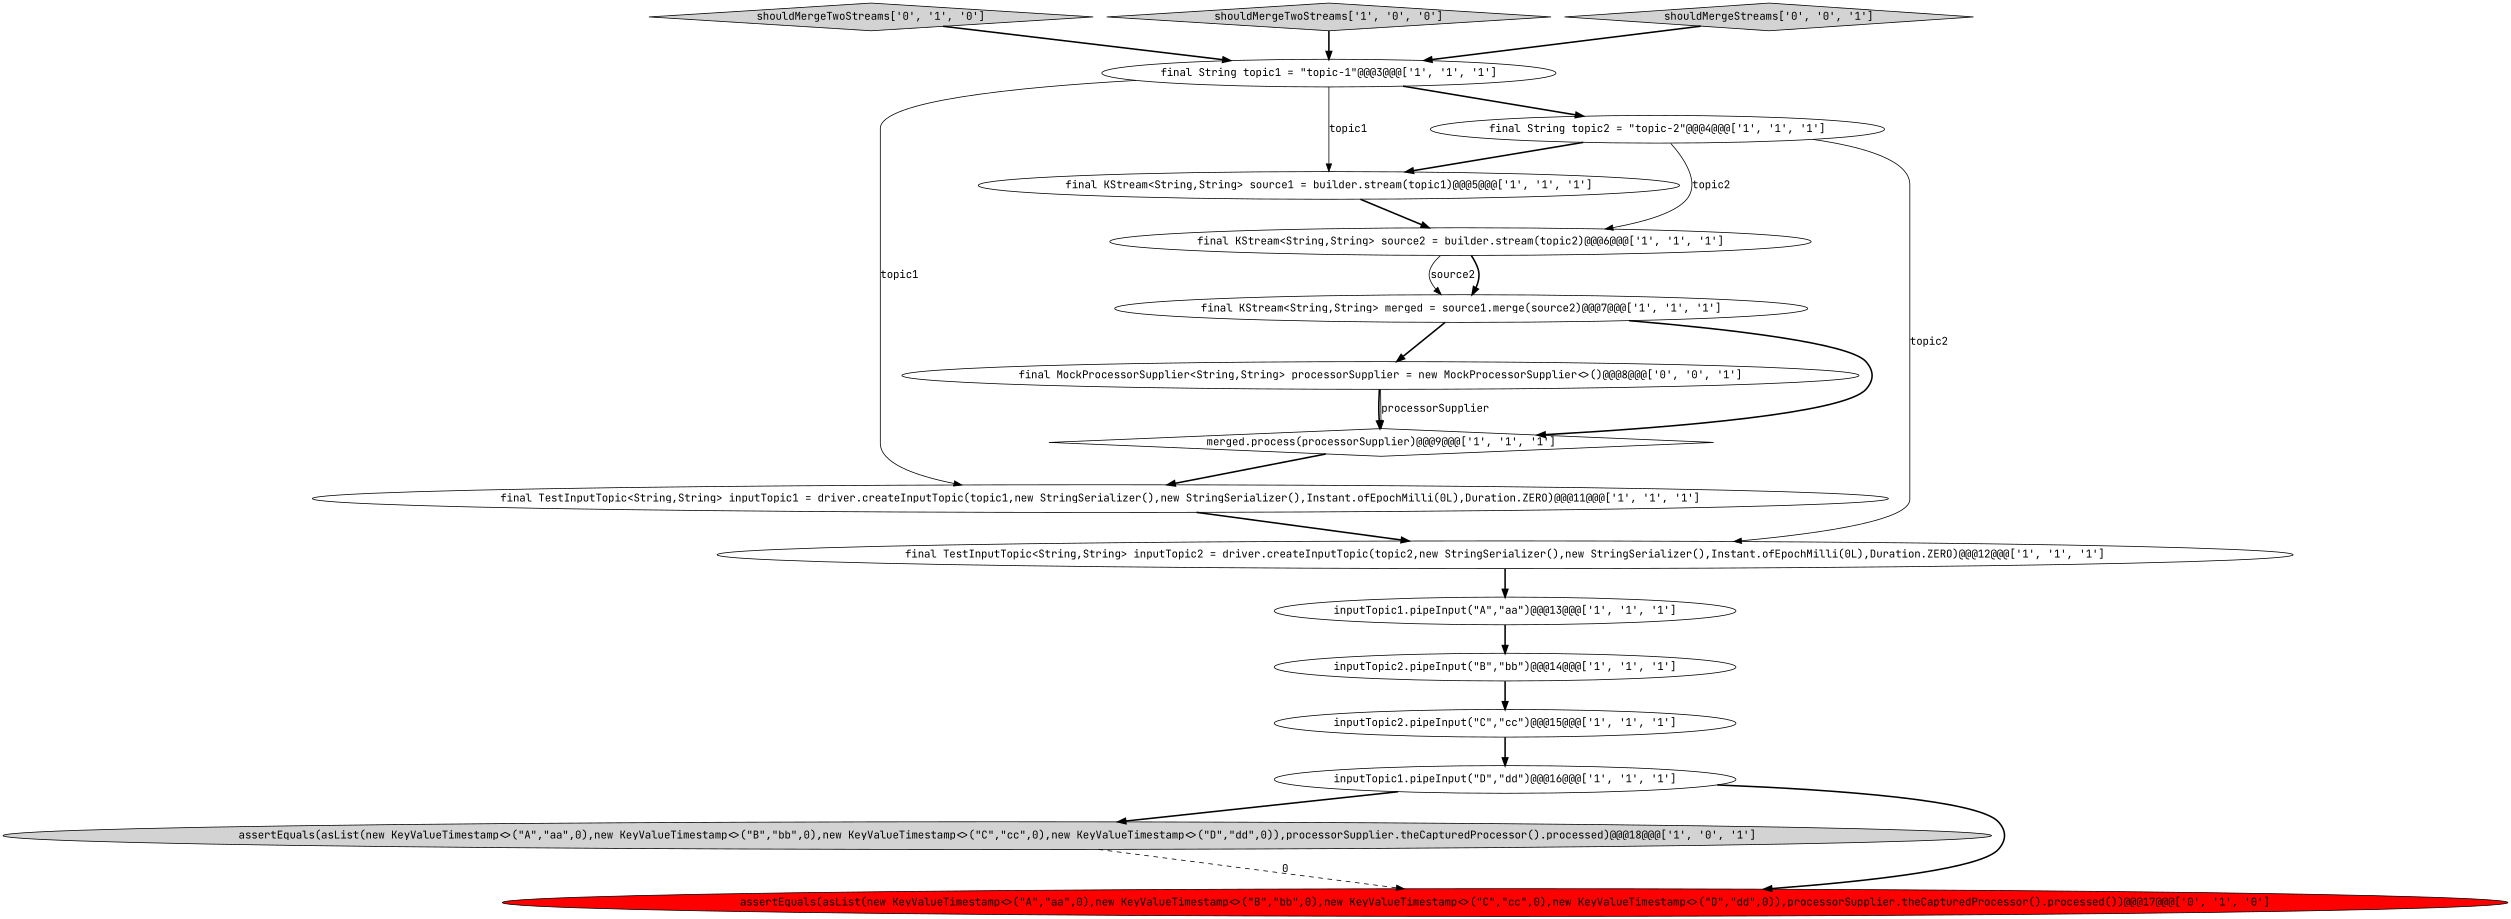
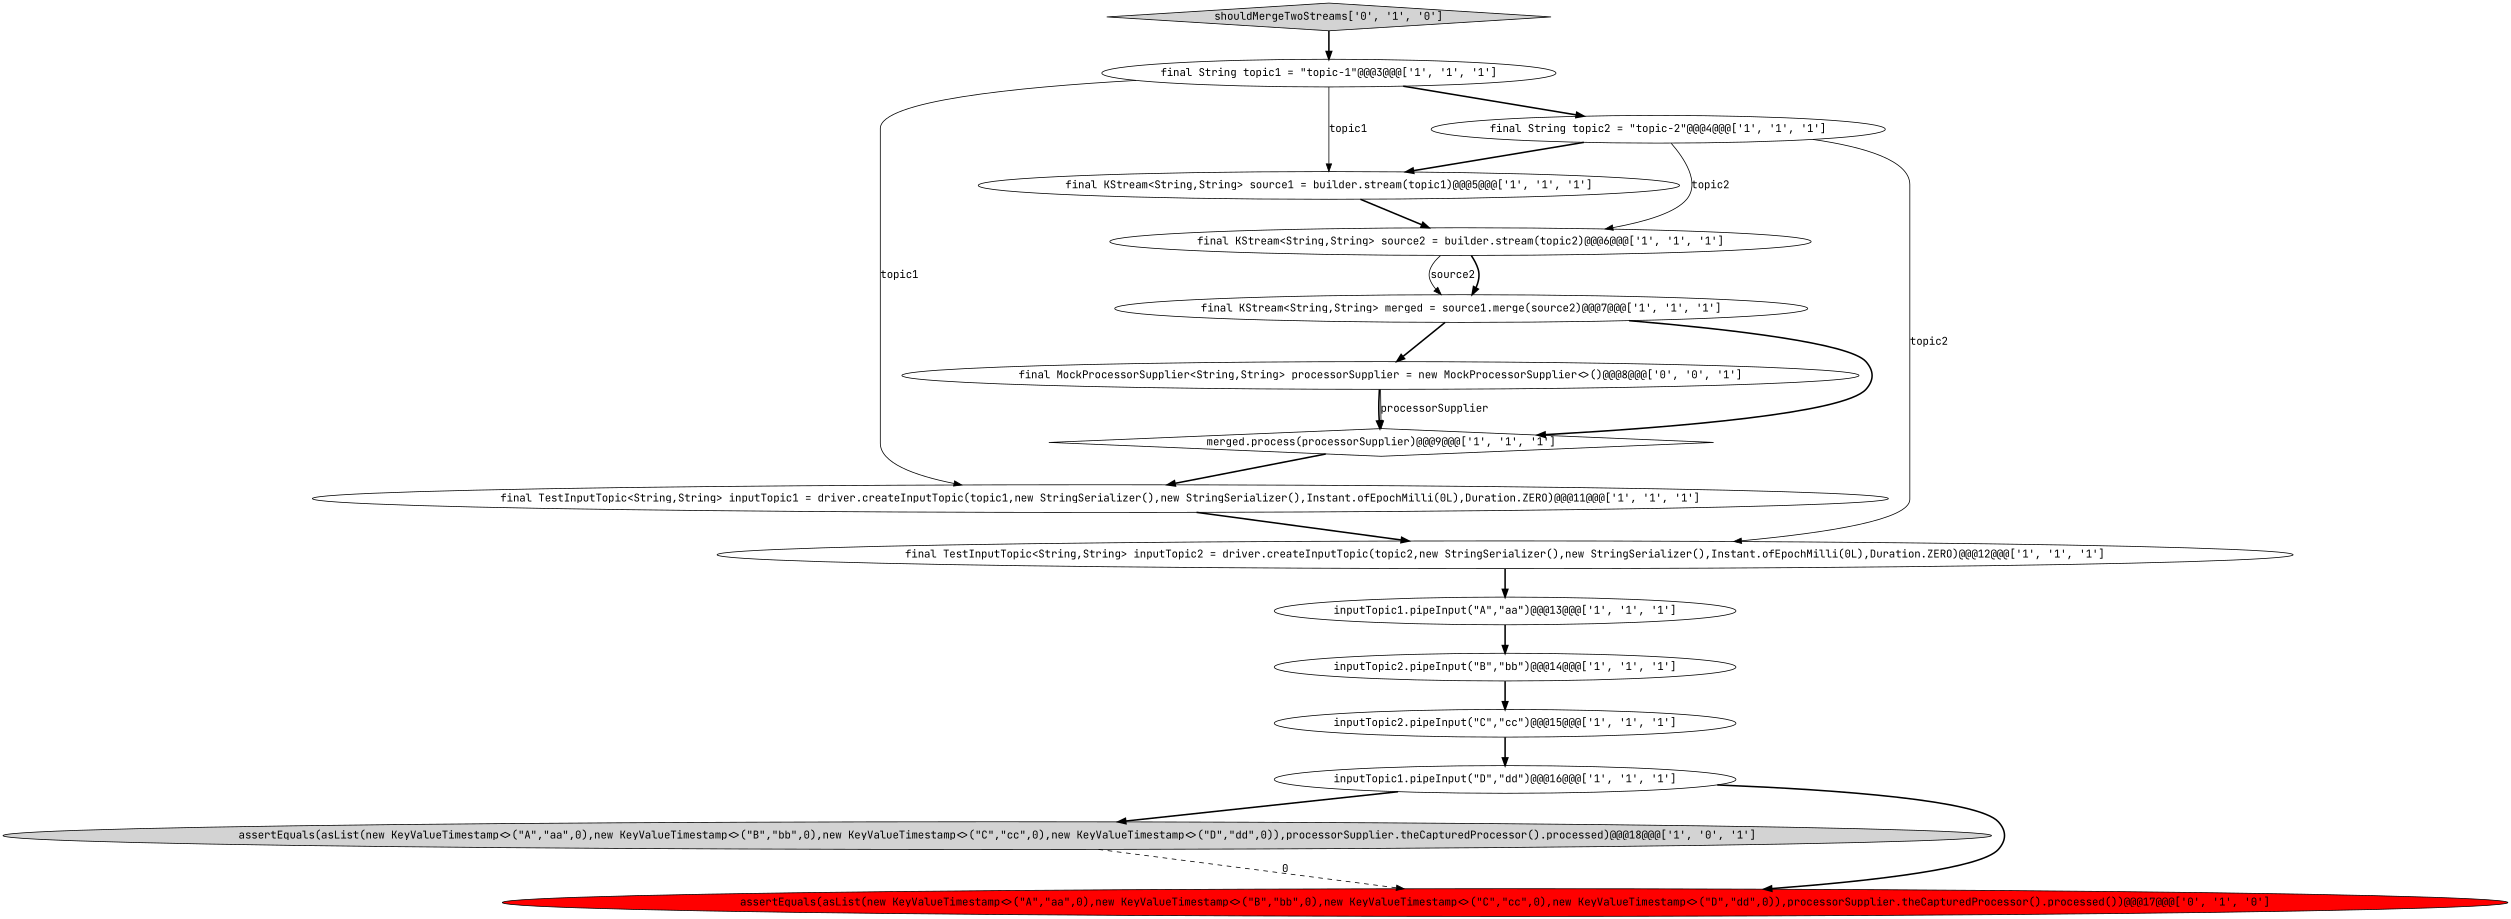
(1329, 17) -> none
(1769, 17) -> none
